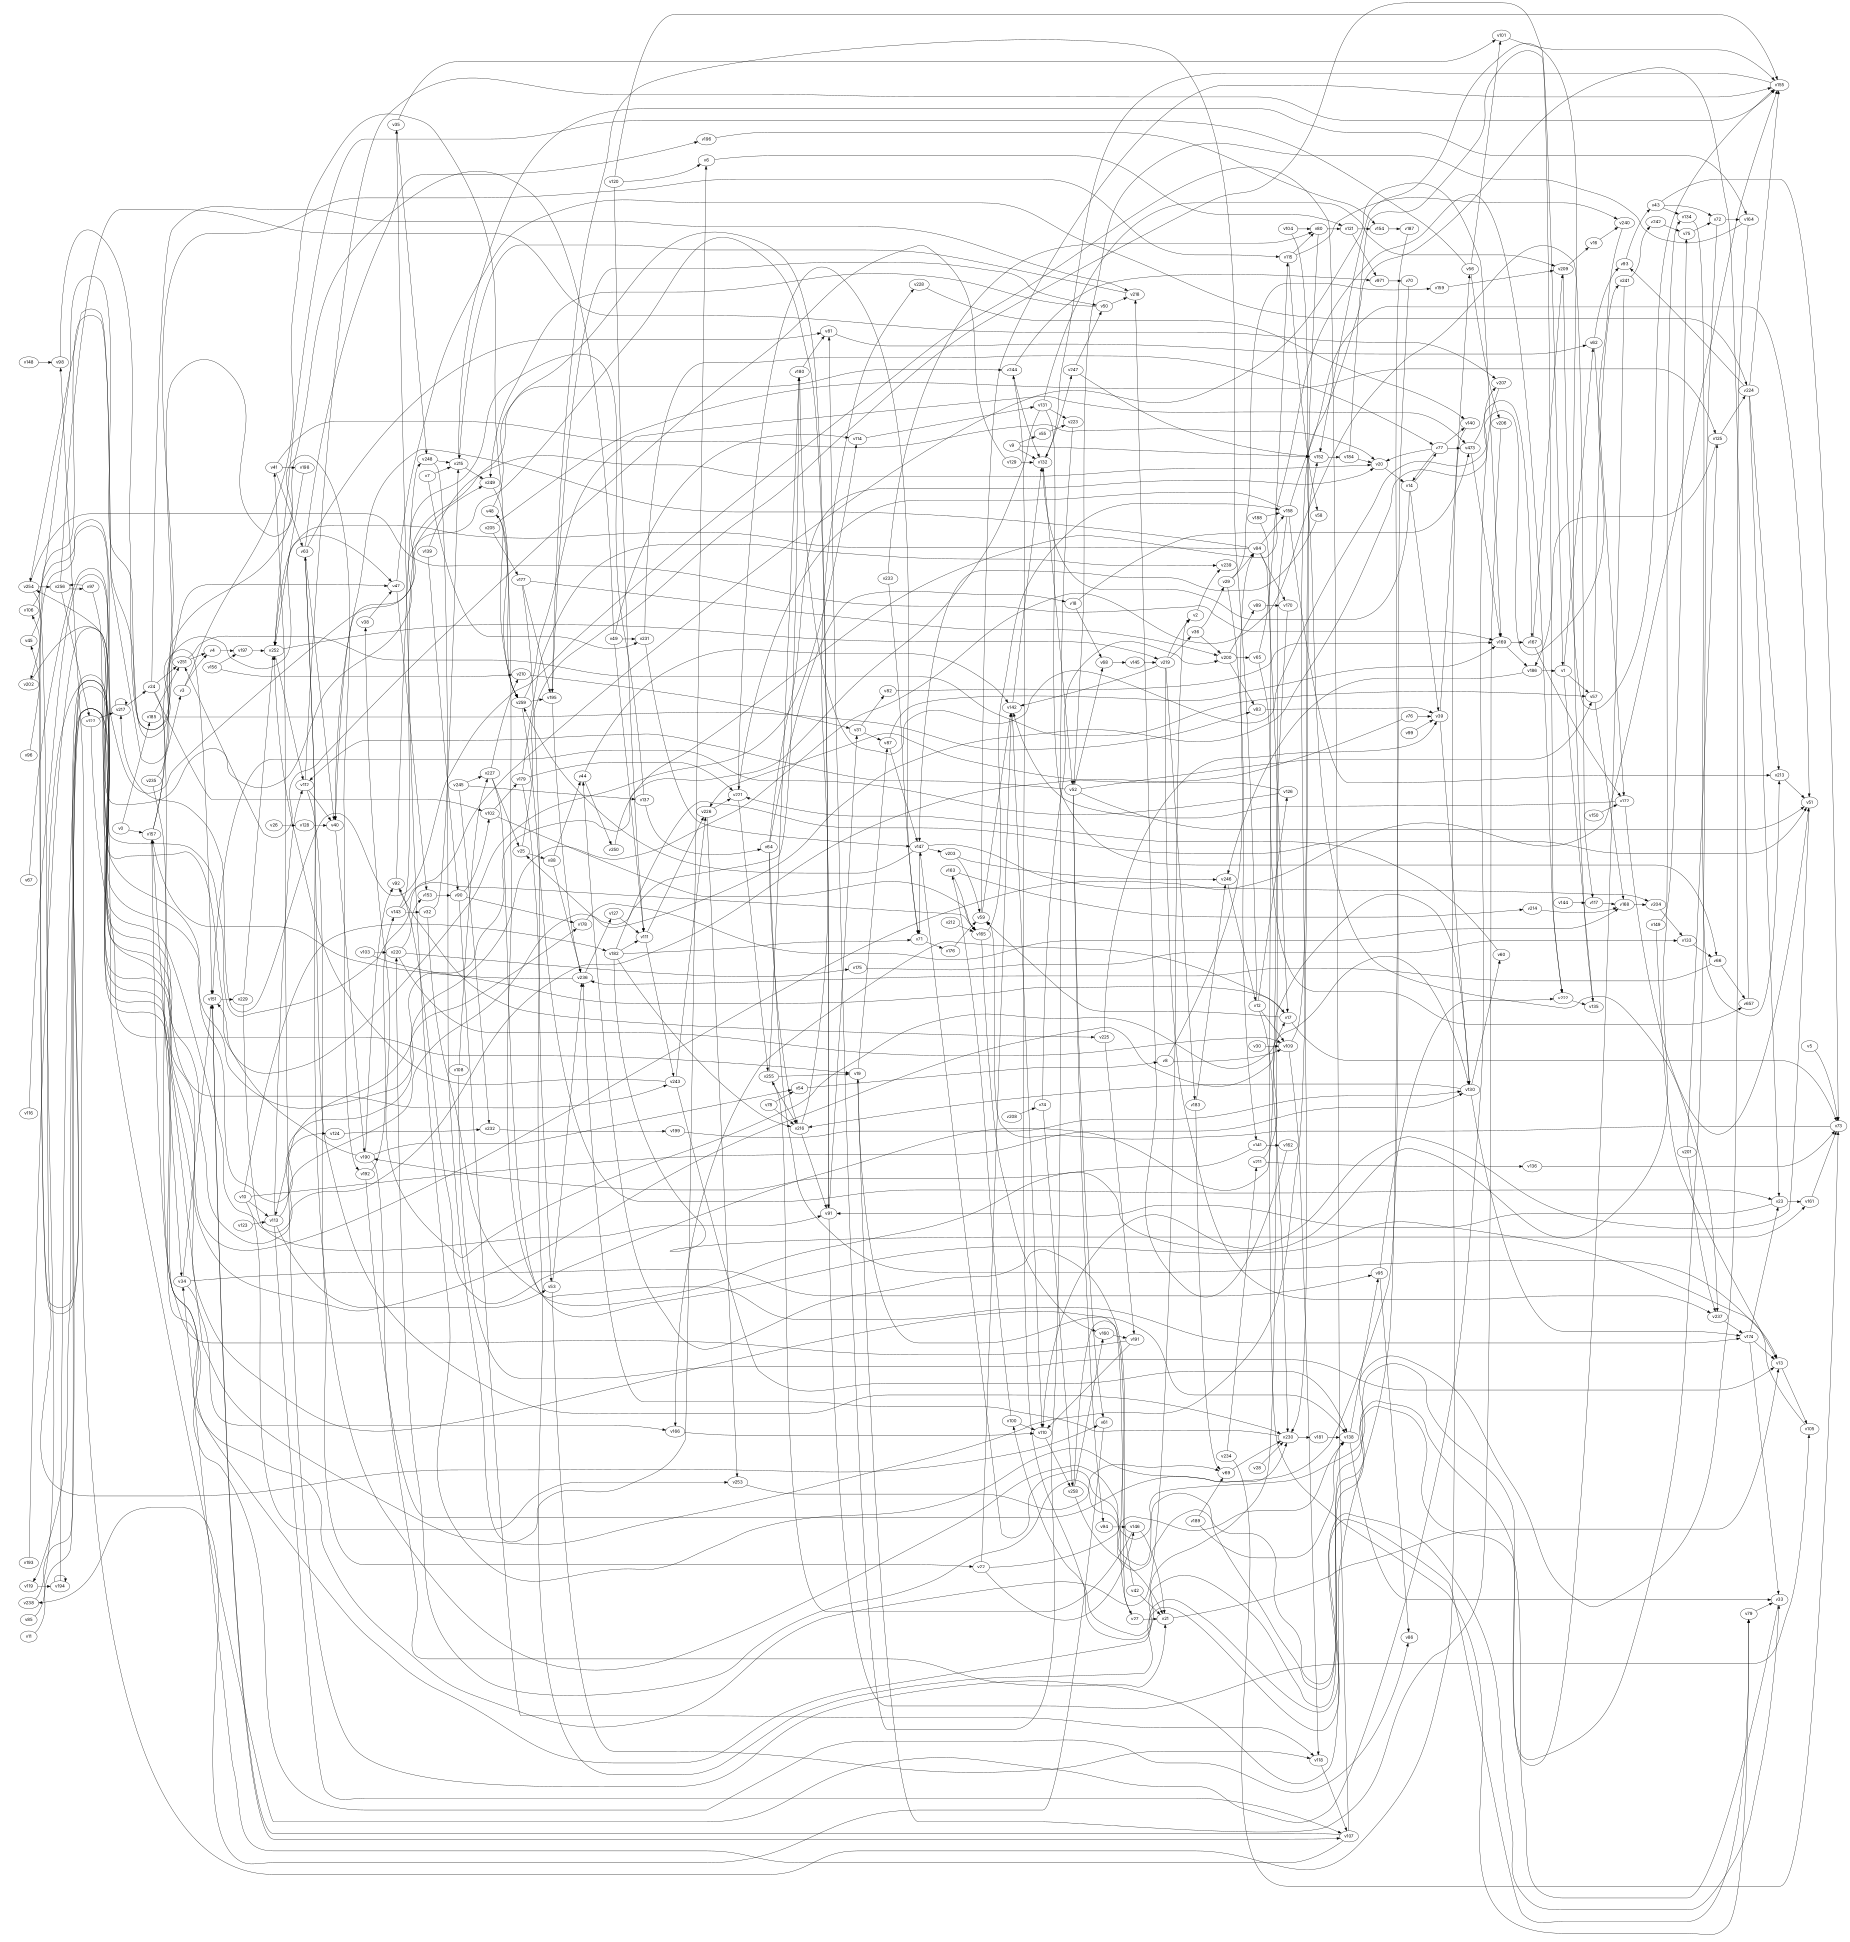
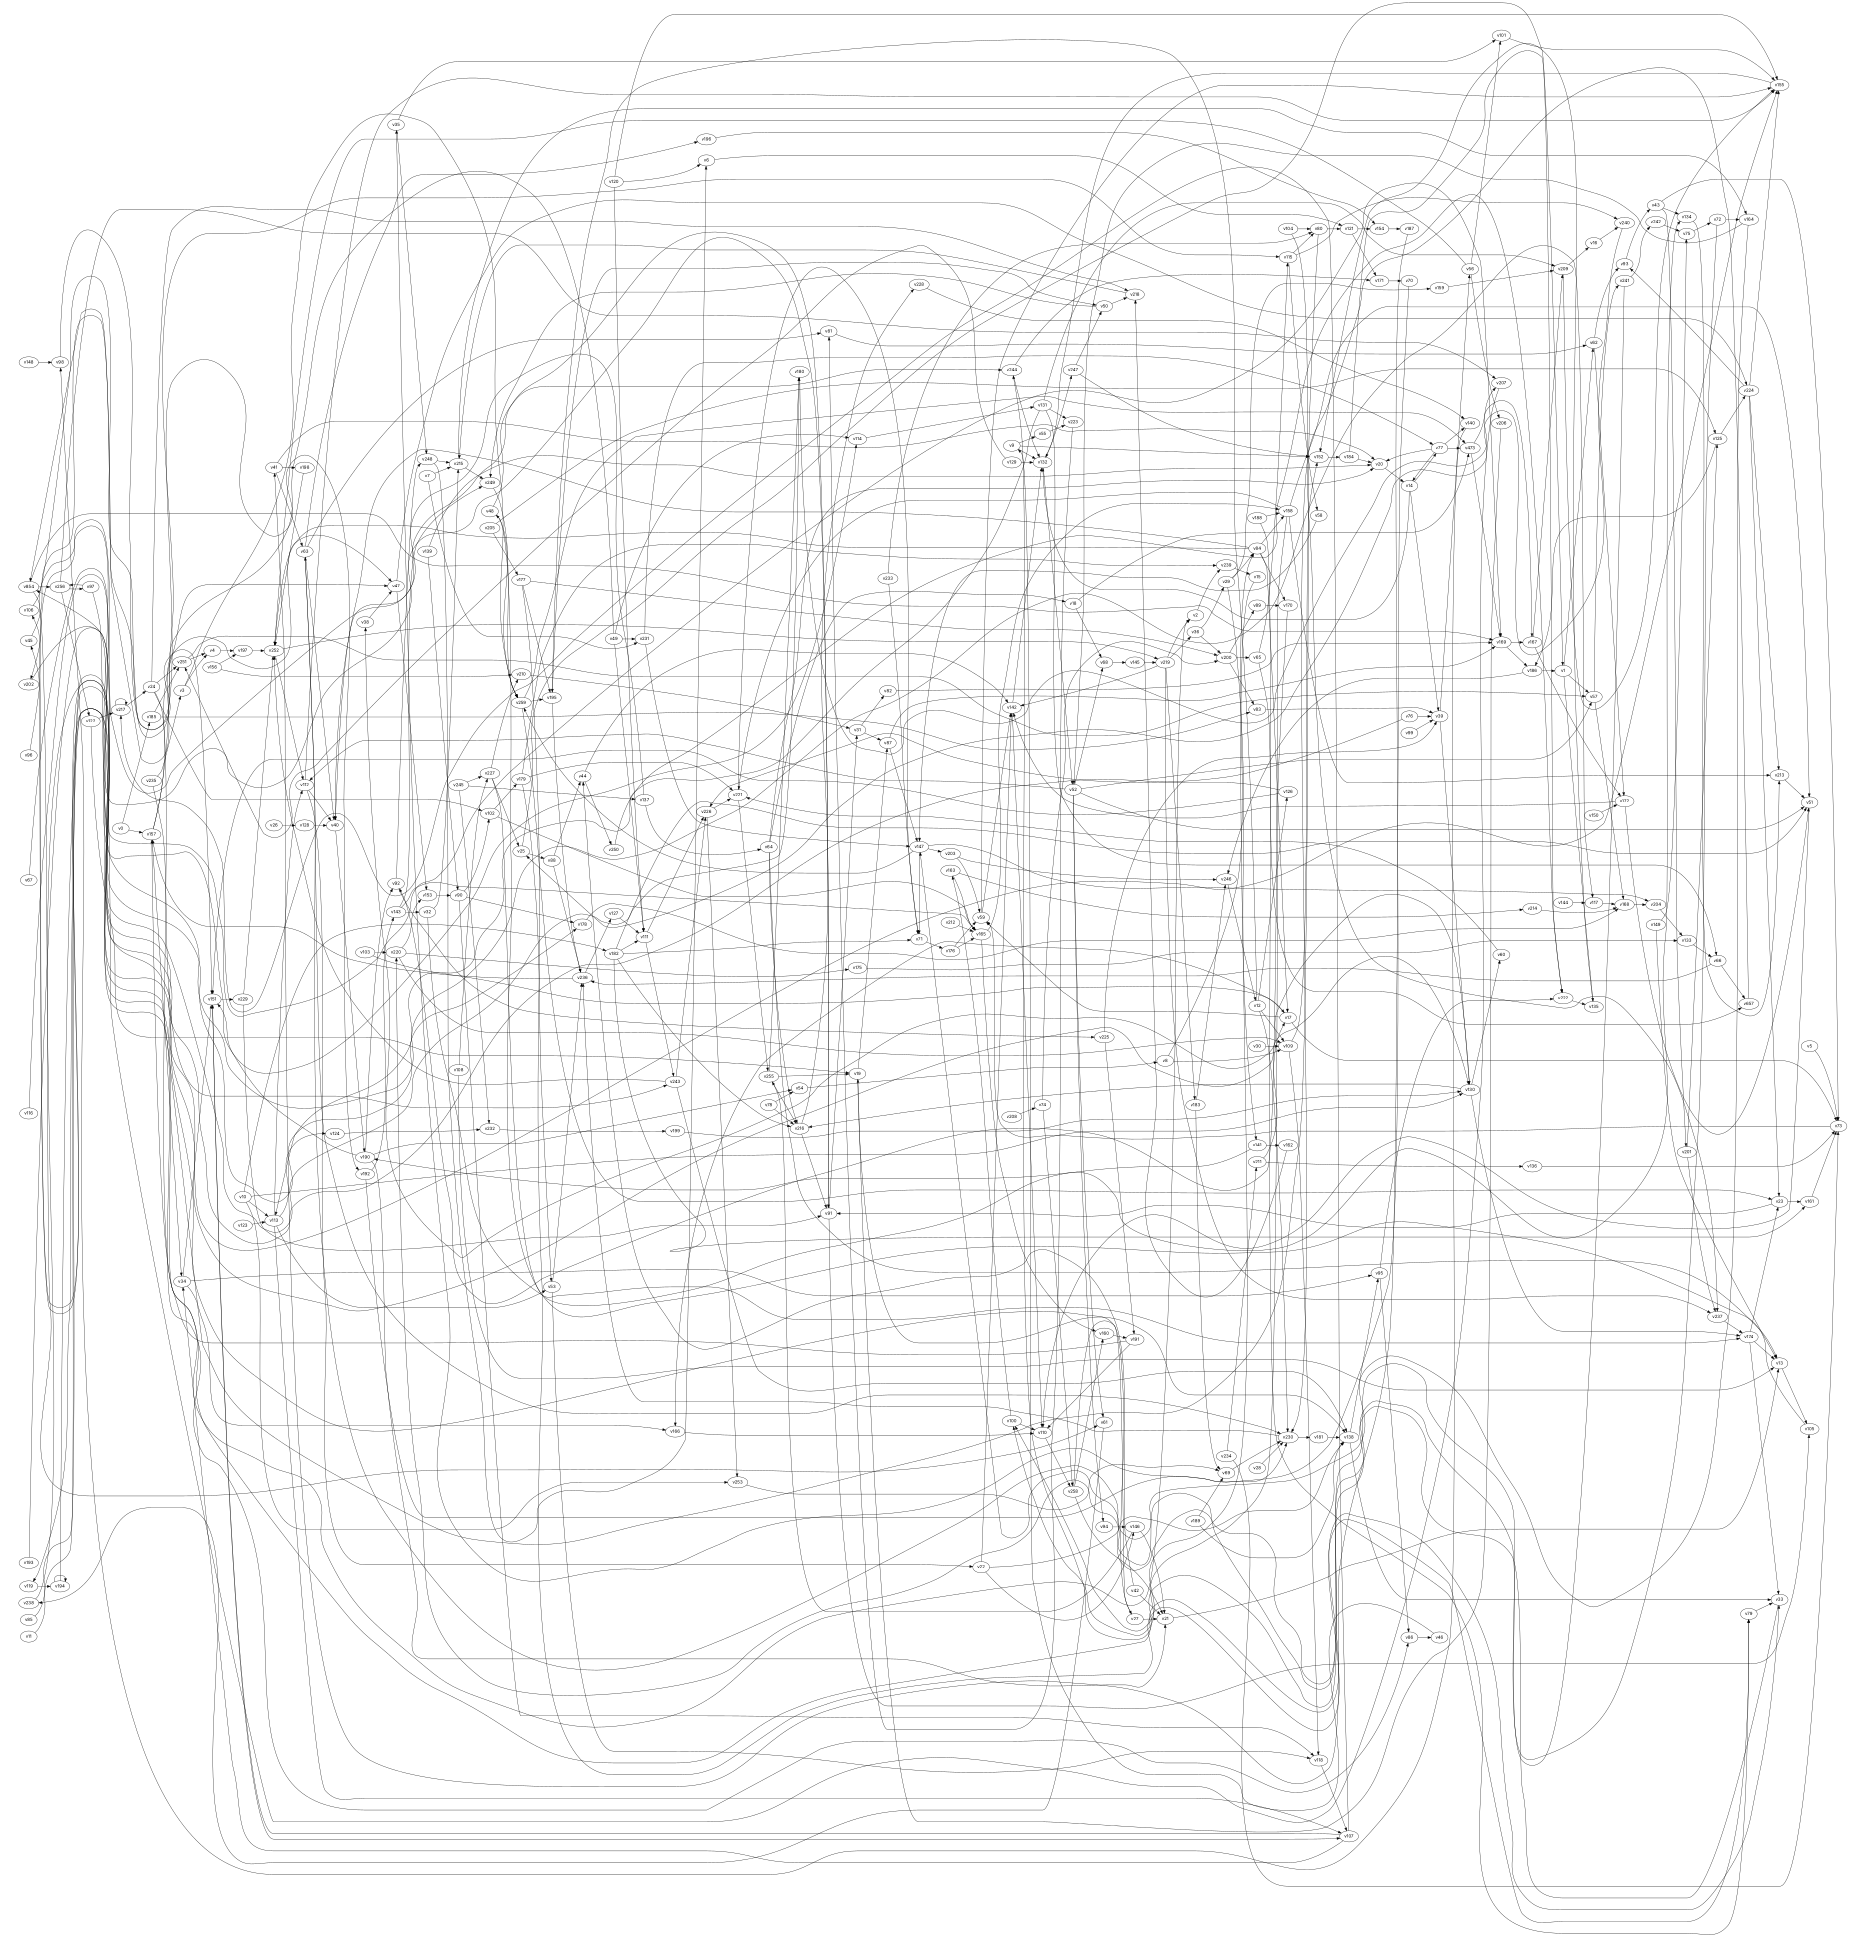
(1687, 207) -> (1675, 676)
(1379, 281) -> (1379, 281)
(811, 355) -> none
none -> (1257, 577)
(29, 587) -> (29, 587)
none -> (962, 945)
none -> (1439, 1638)
